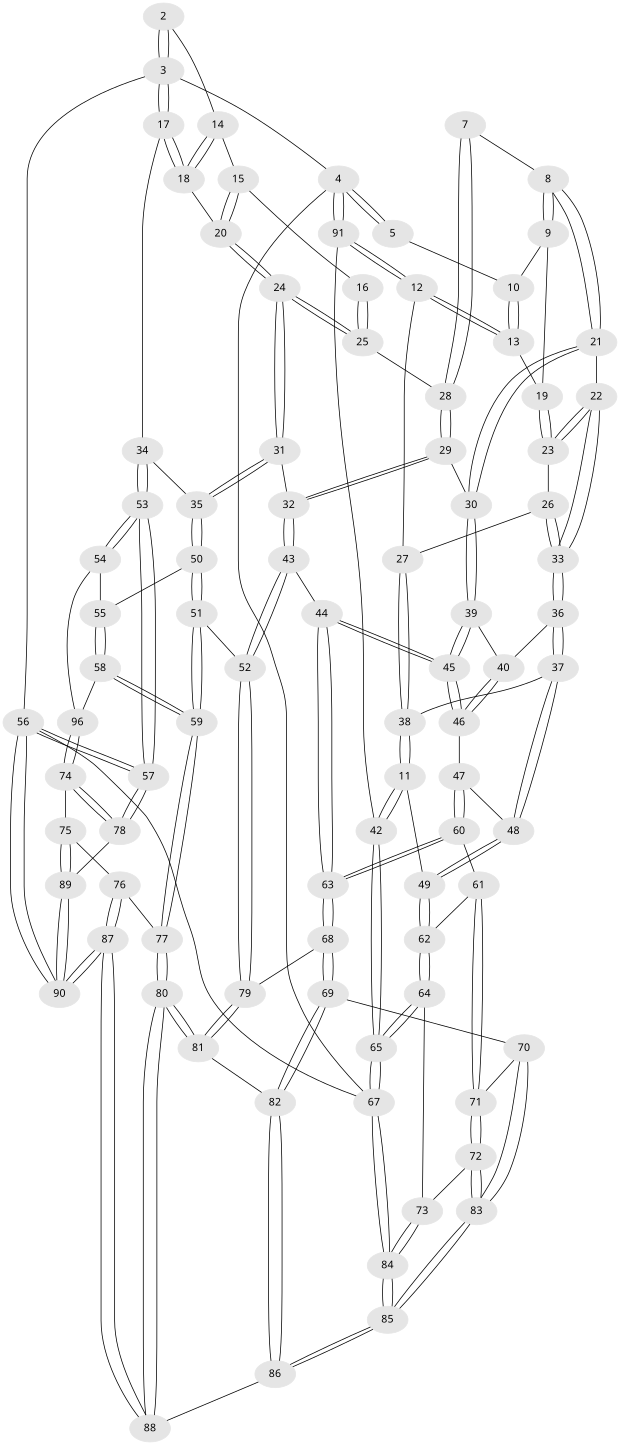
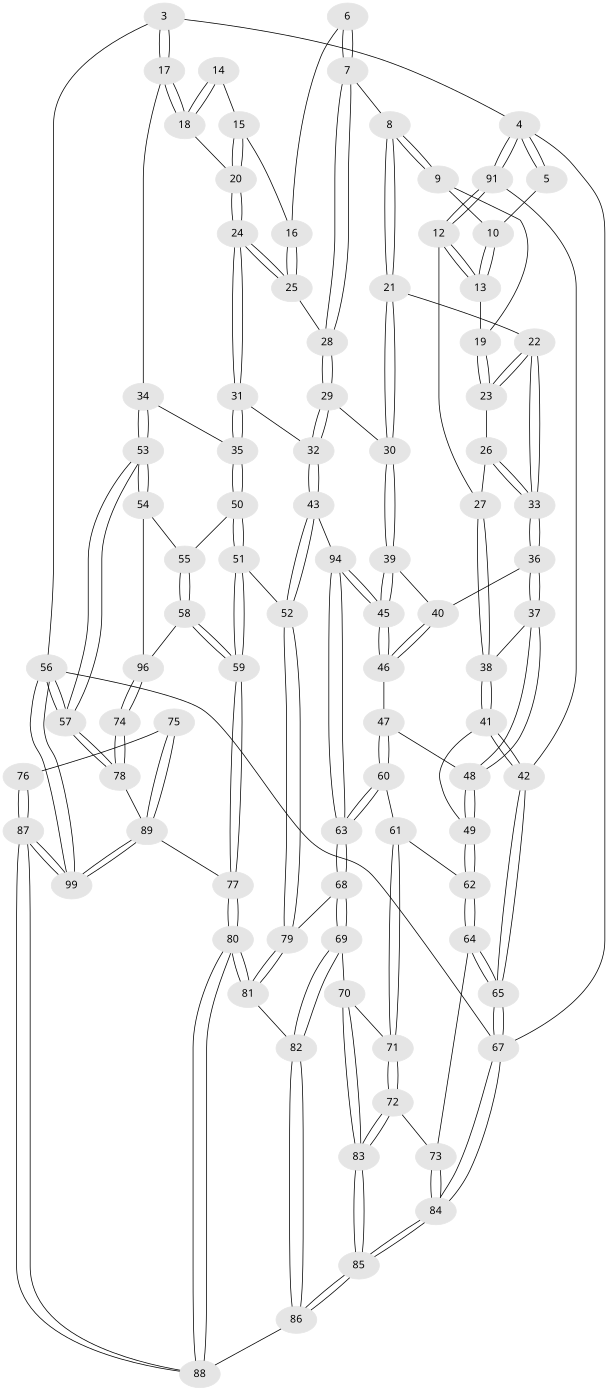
(164, 17) -> none
none -> (348, 17)
(322, 614) -> (336, 560)
(405, 777) -> (486, 722)
(66, 804) -> none
(141, 913) -> (190, 858)
(60, 994) -> (72, 885)
